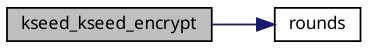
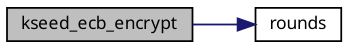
(109, 24) -> (100, 24)
